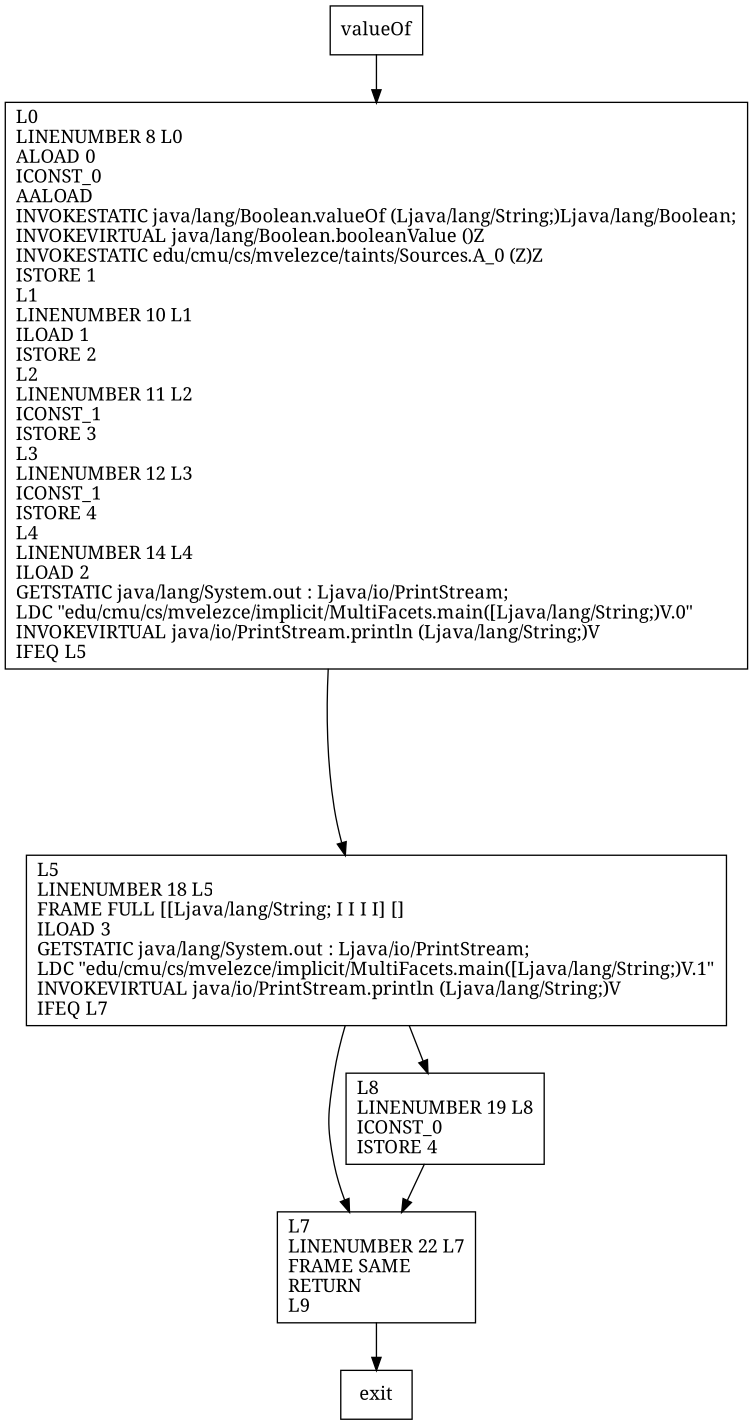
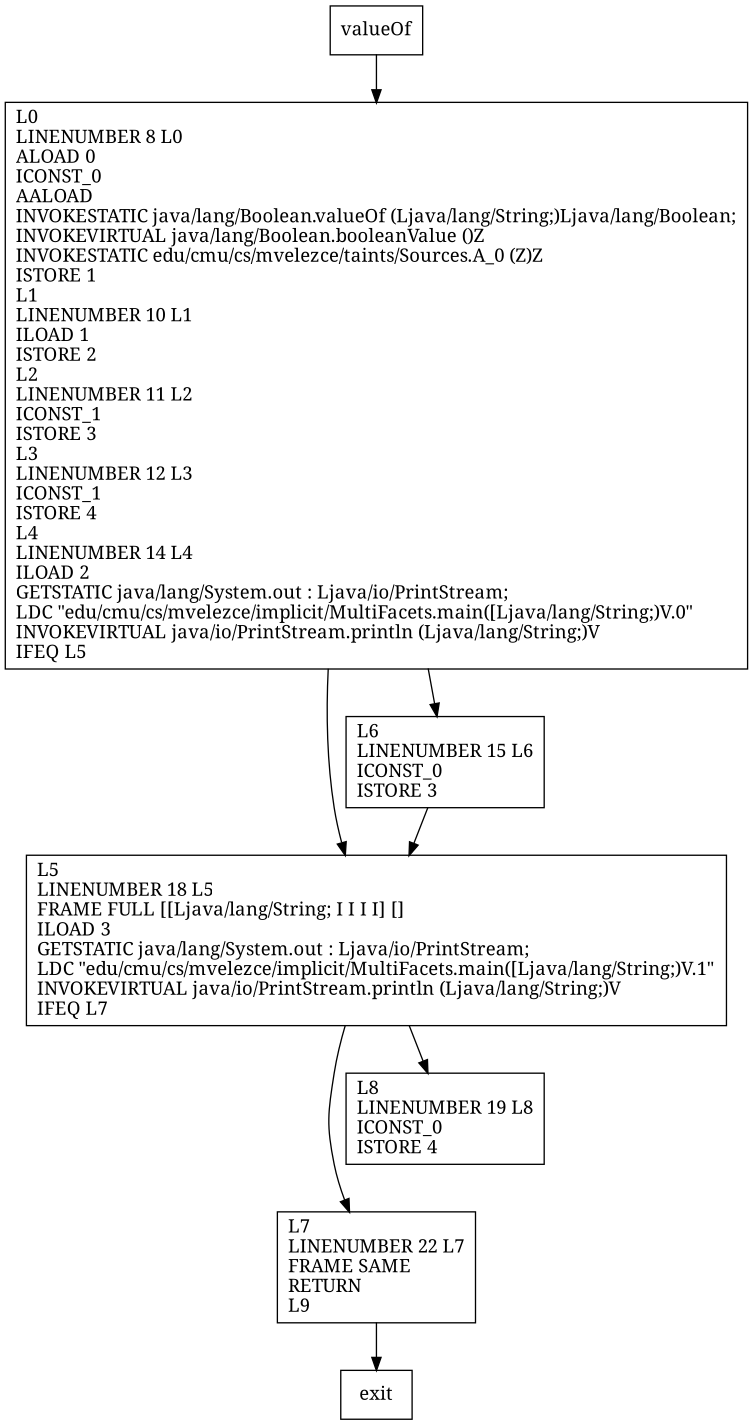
none -> (445, 762)
(416, 1182) -> none
